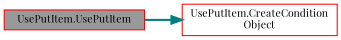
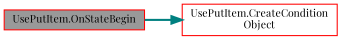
(74, 20) -> (74, 20)
